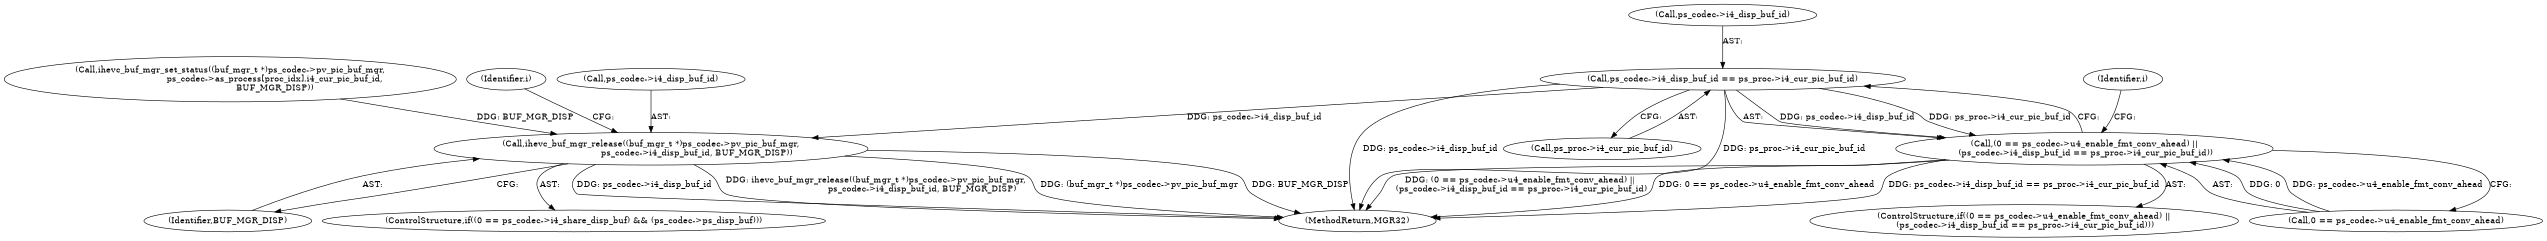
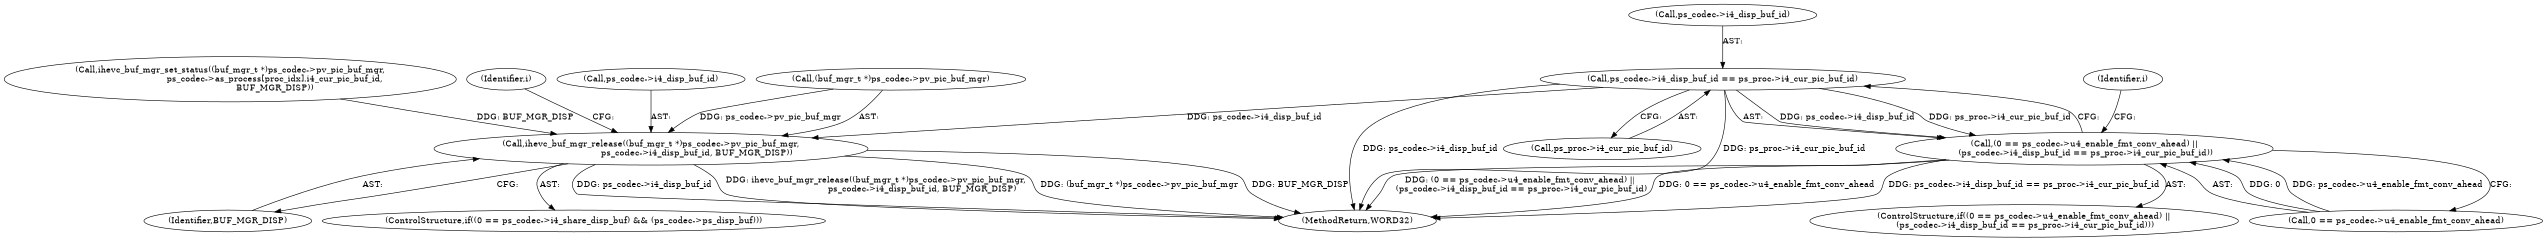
none -> (891, 79)
(1357, 221) -> (1357, 221)
